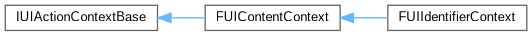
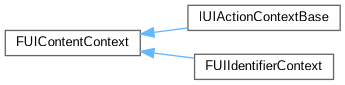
(188, 18) -> (171, 30)
